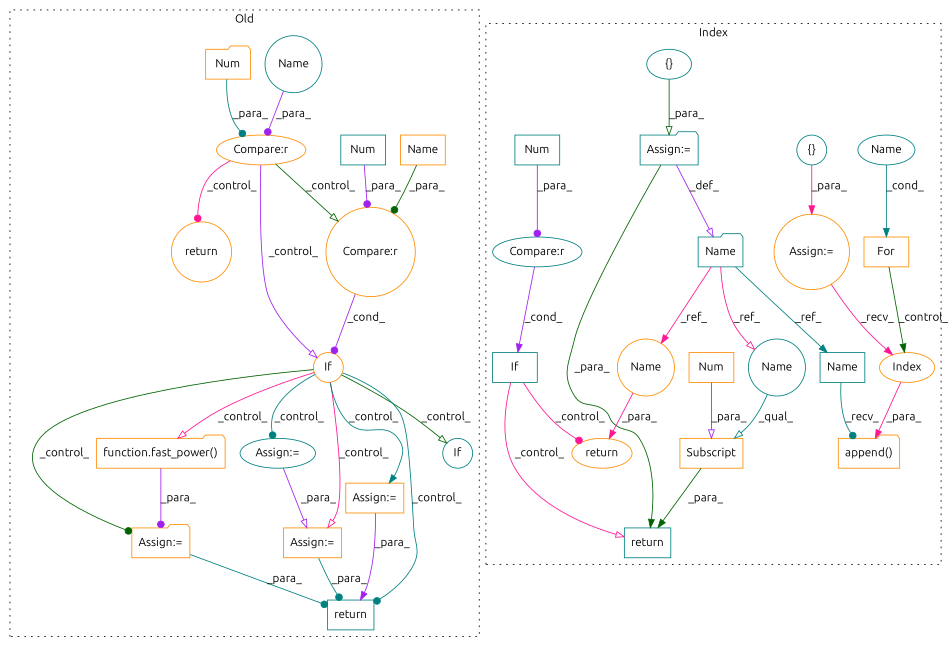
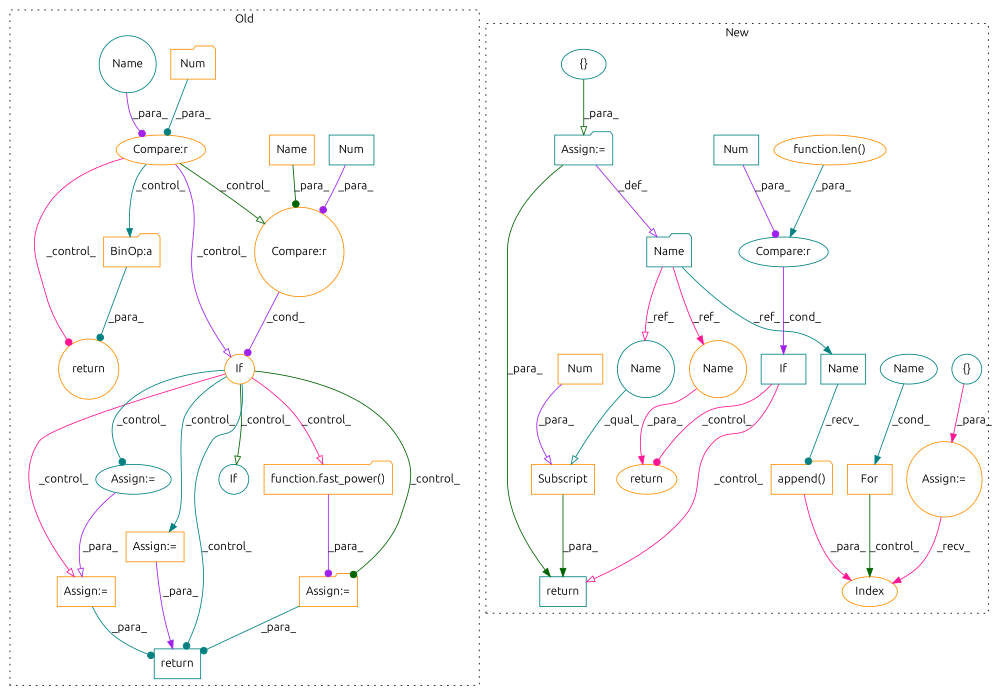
(713, 33) -> (737, 33)
none -> (830, 150)
none -> (132, 252)
(890, 406) -> (818, 538)
